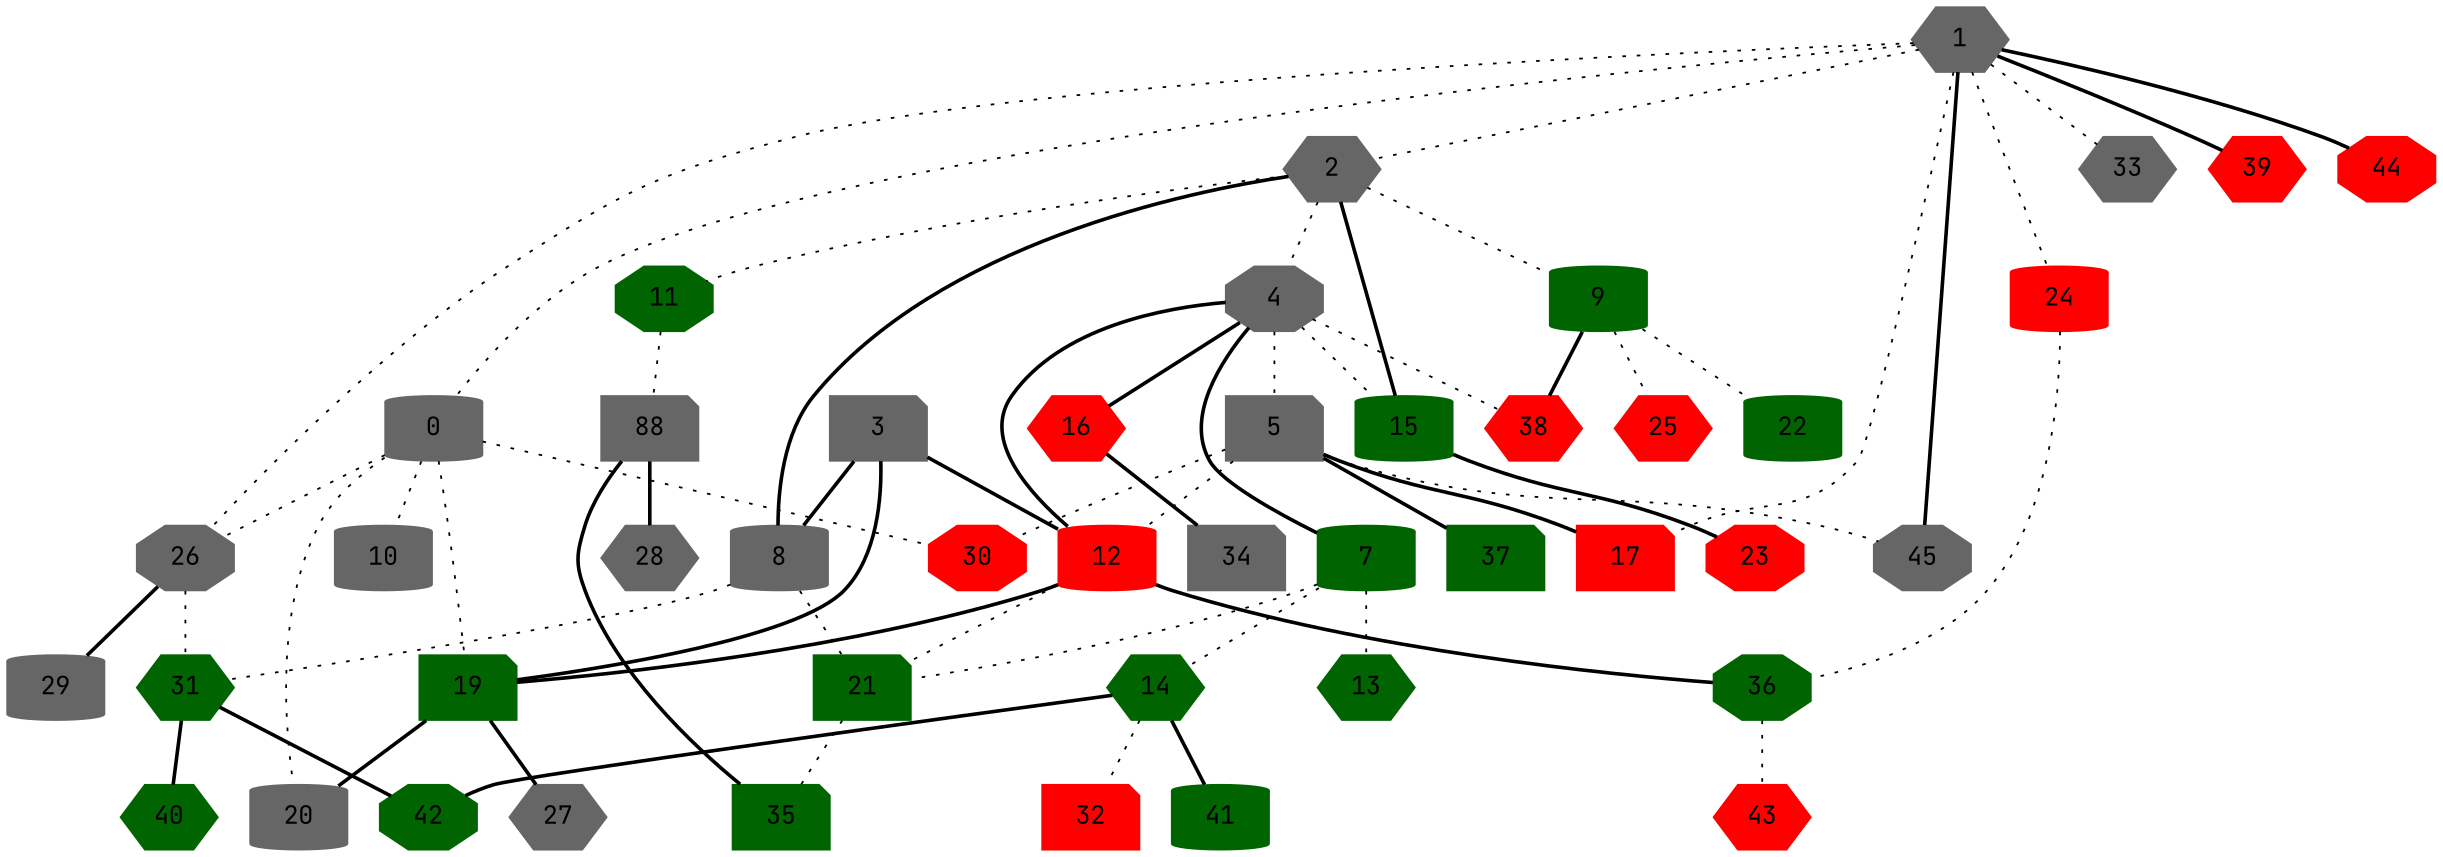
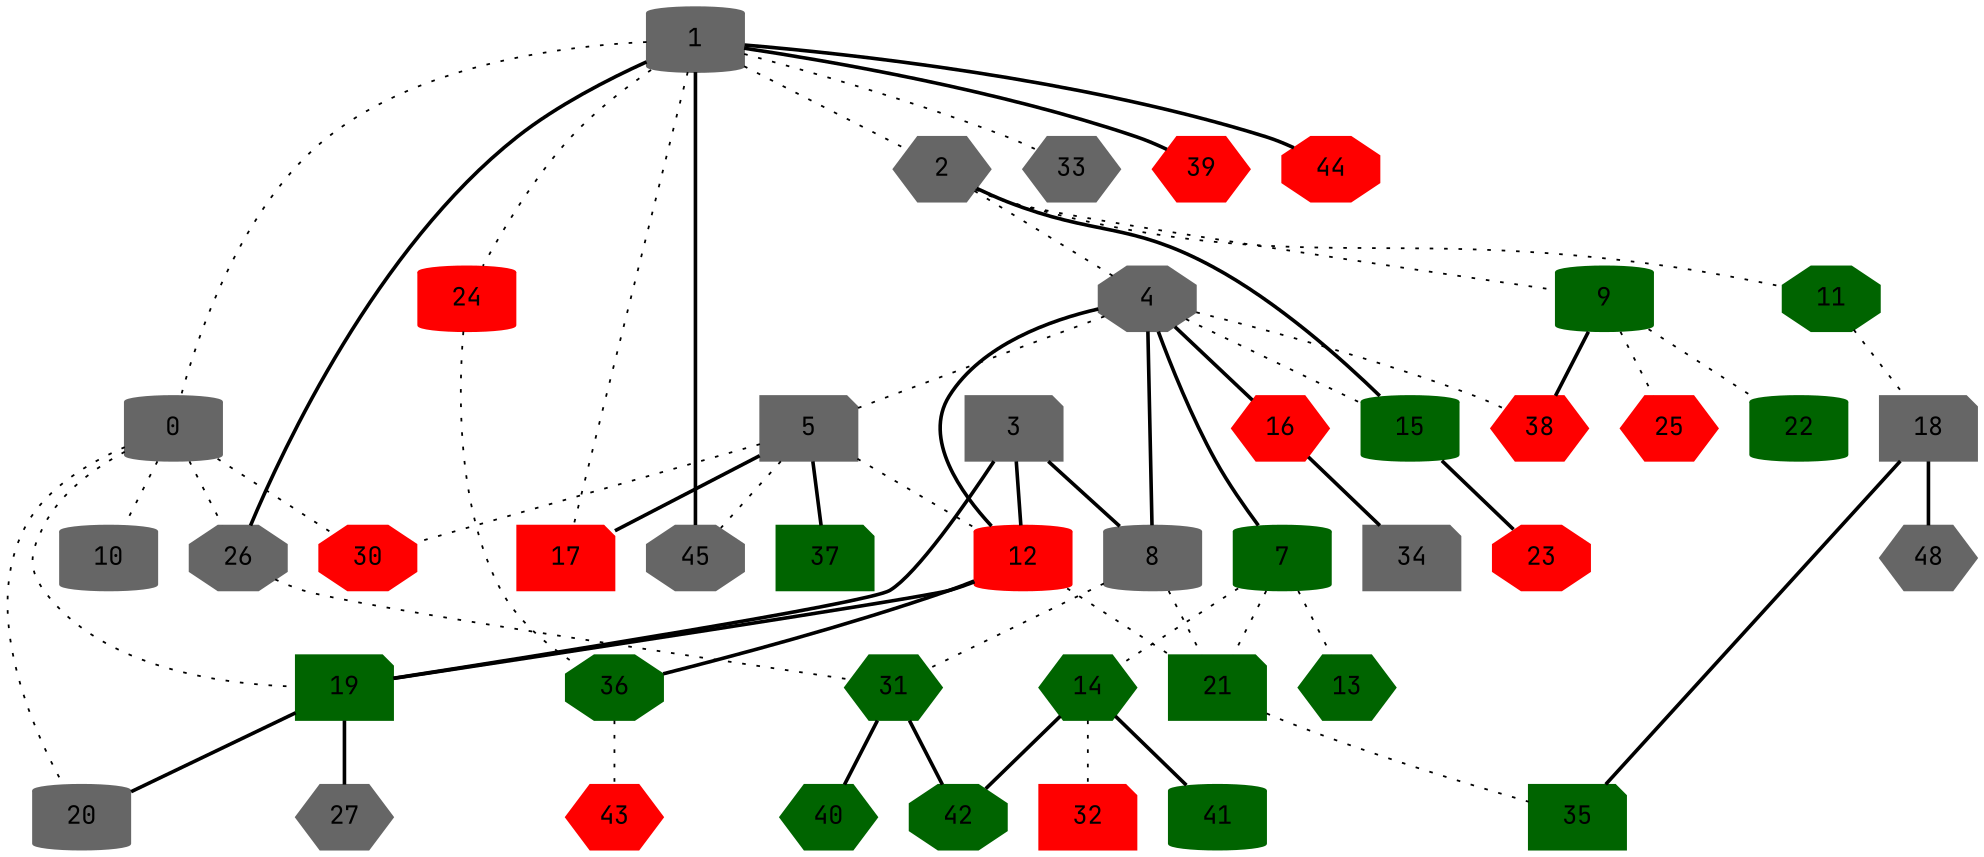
(1960, 40) -> (695, 40)
(997, 104) -> (405, 255)
(970, 276) -> (1150, 428)
(650, 428) -> (1929, 428)
(650, 558) -> (1929, 558)
(56, 688) -> none
